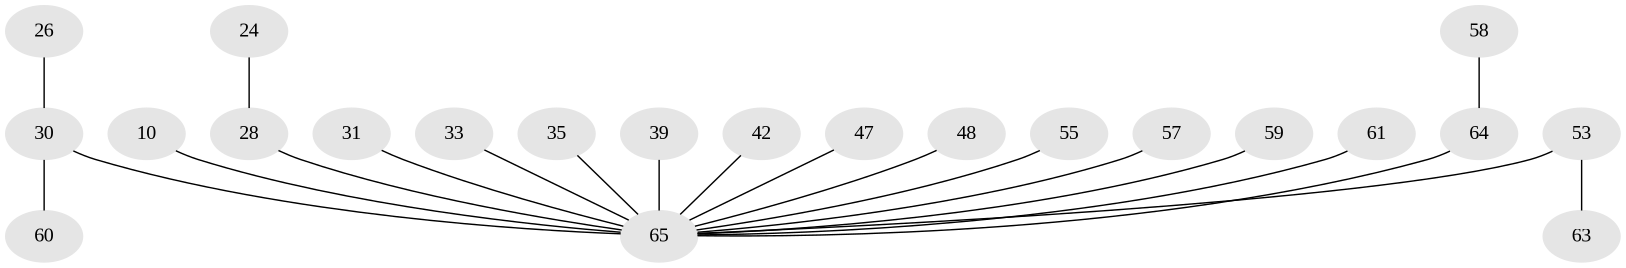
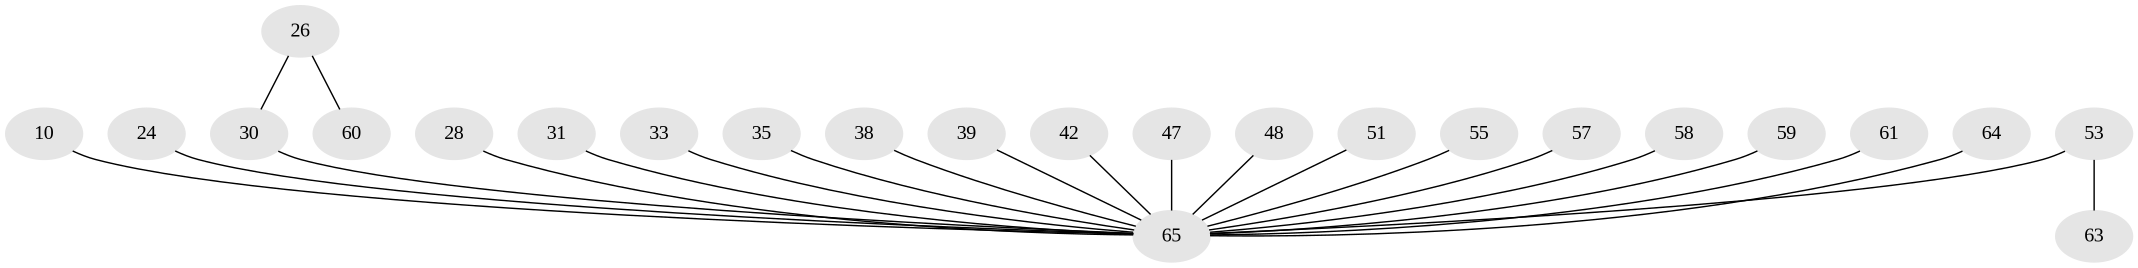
(249, 83) -> (412, 192)
(1479, 83) -> (1435, 205)
none -> (864, 134)
none -> (1377, 134)
(44, 185) -> (326, 83)
